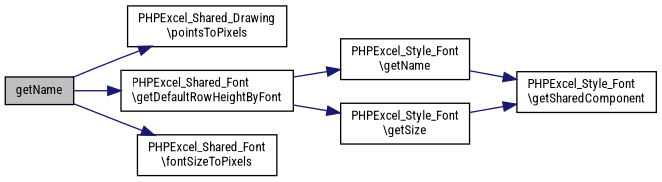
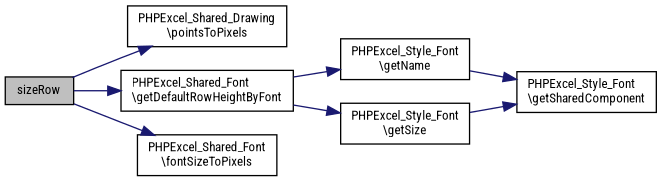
(39, 91) -> (39, 91)
